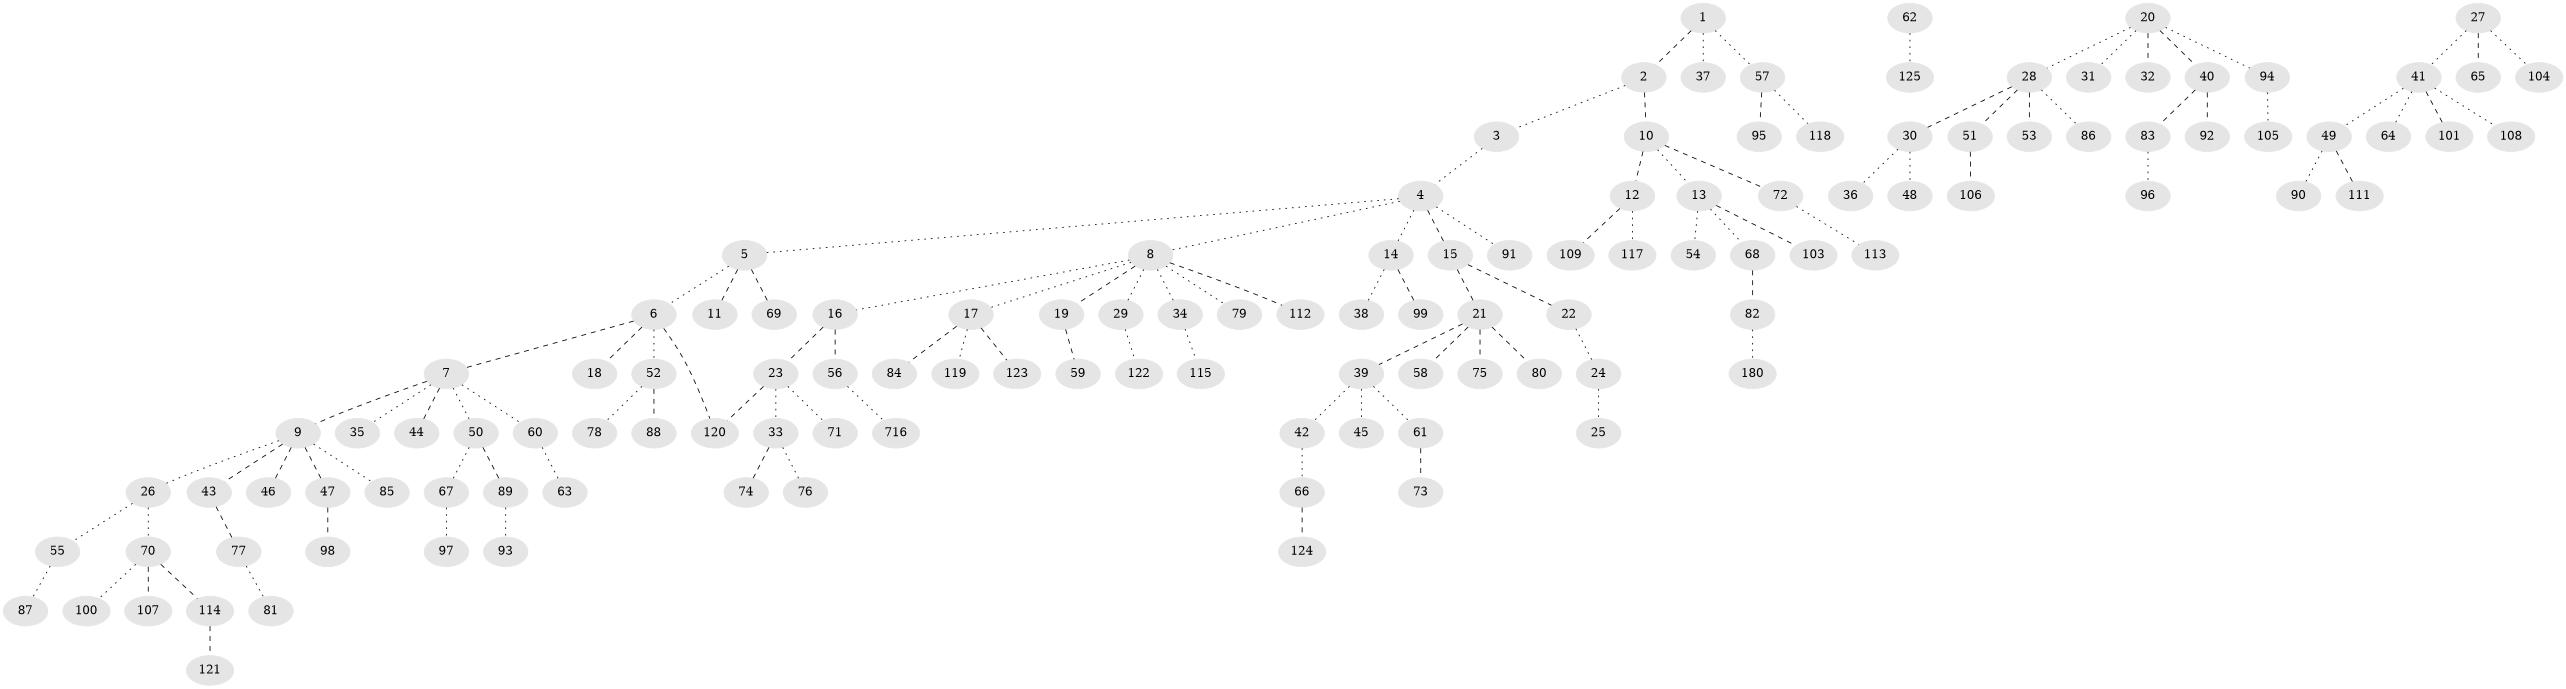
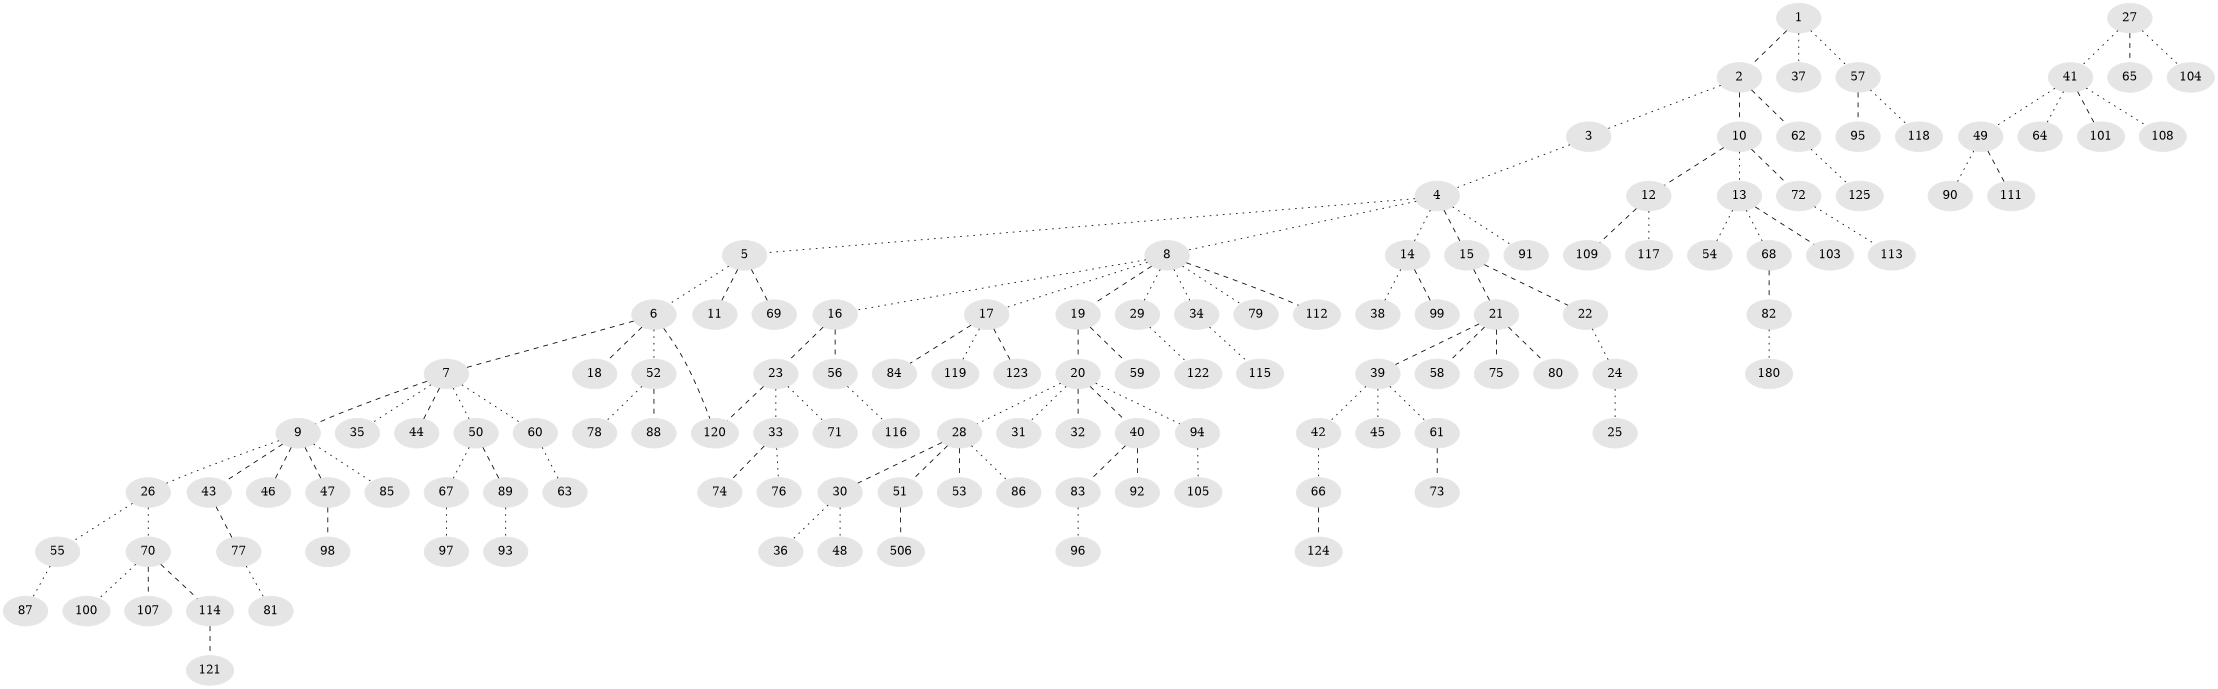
none -> (1769, 107)
(1971, 196) -> (901, 552)
none -> (1078, 344)
(896, 433) -> (896, 433)
